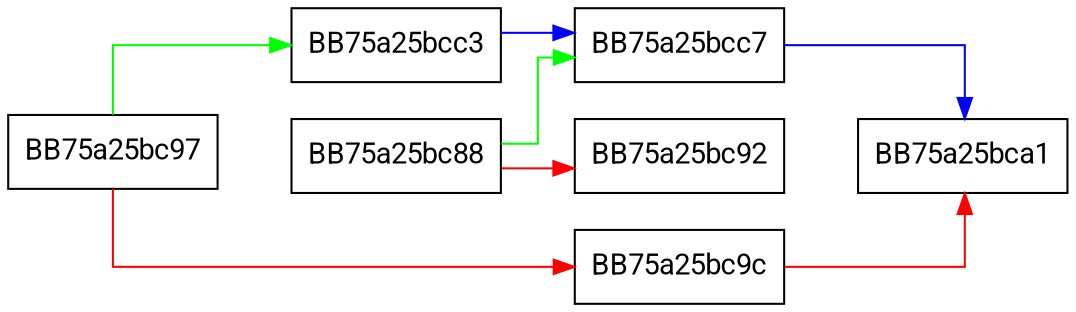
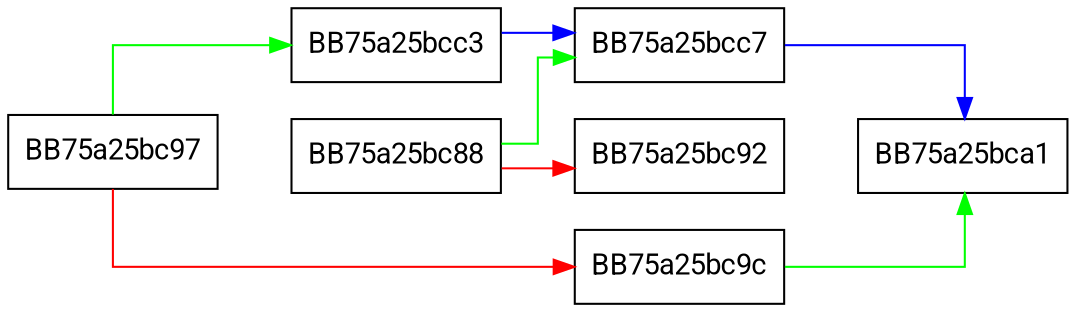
(901, 267) -> (901, 267)
